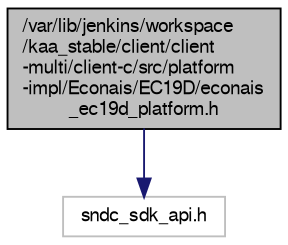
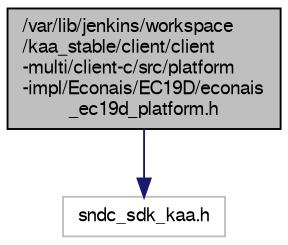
(144, 217) -> (144, 217)
